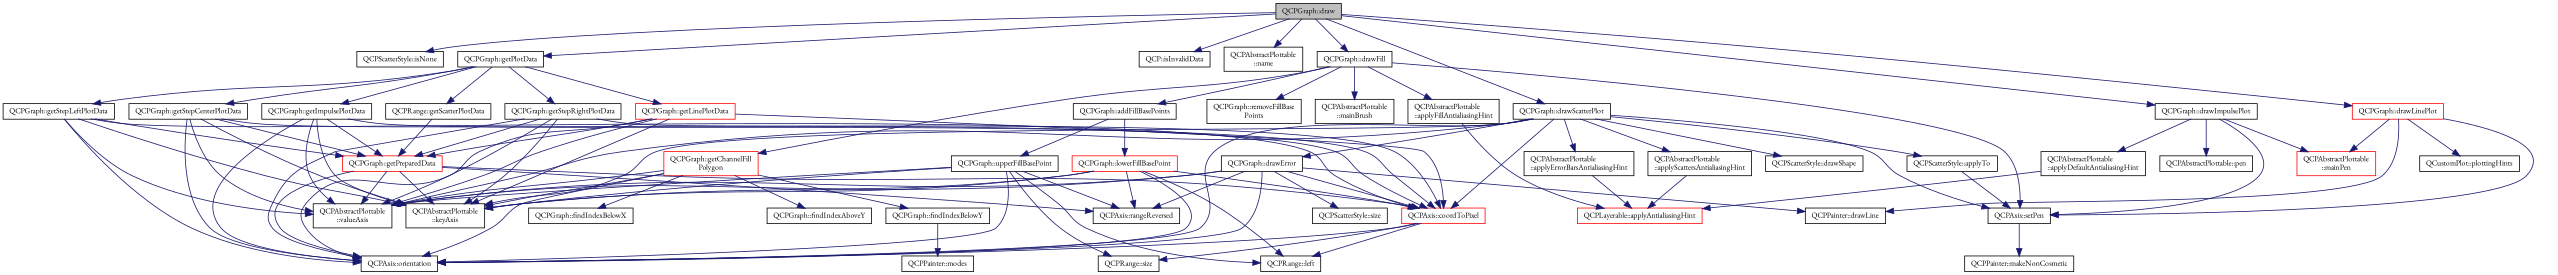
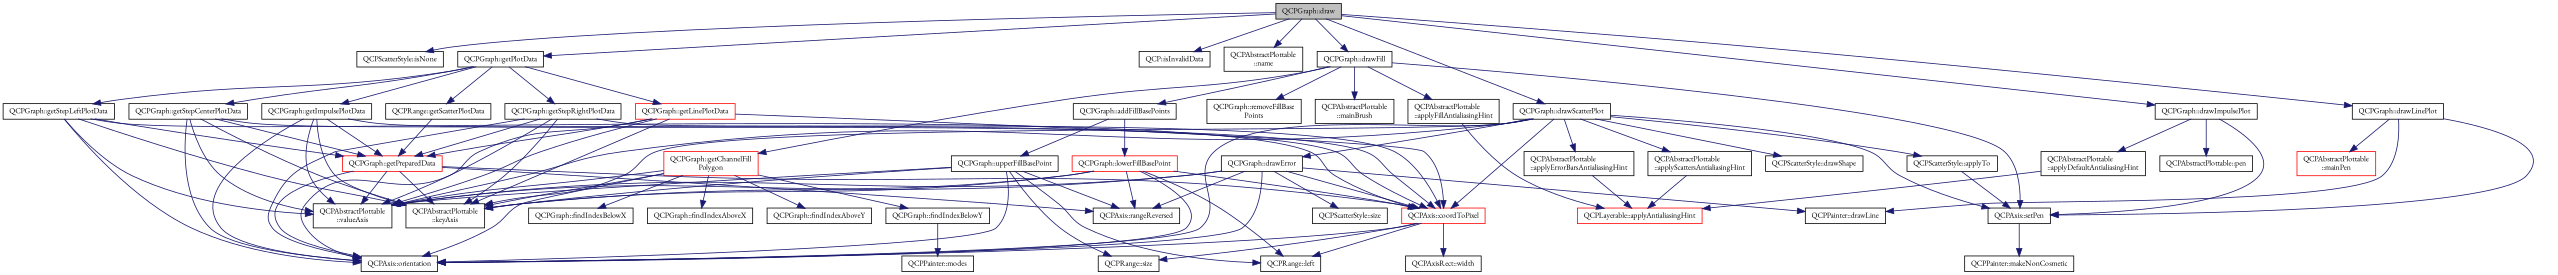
(2398, 111) -> (2398, 111)
(2262, 134) -> none
(2470, 164) -> none
none -> (700, 216)
none -> (1443, 264)
